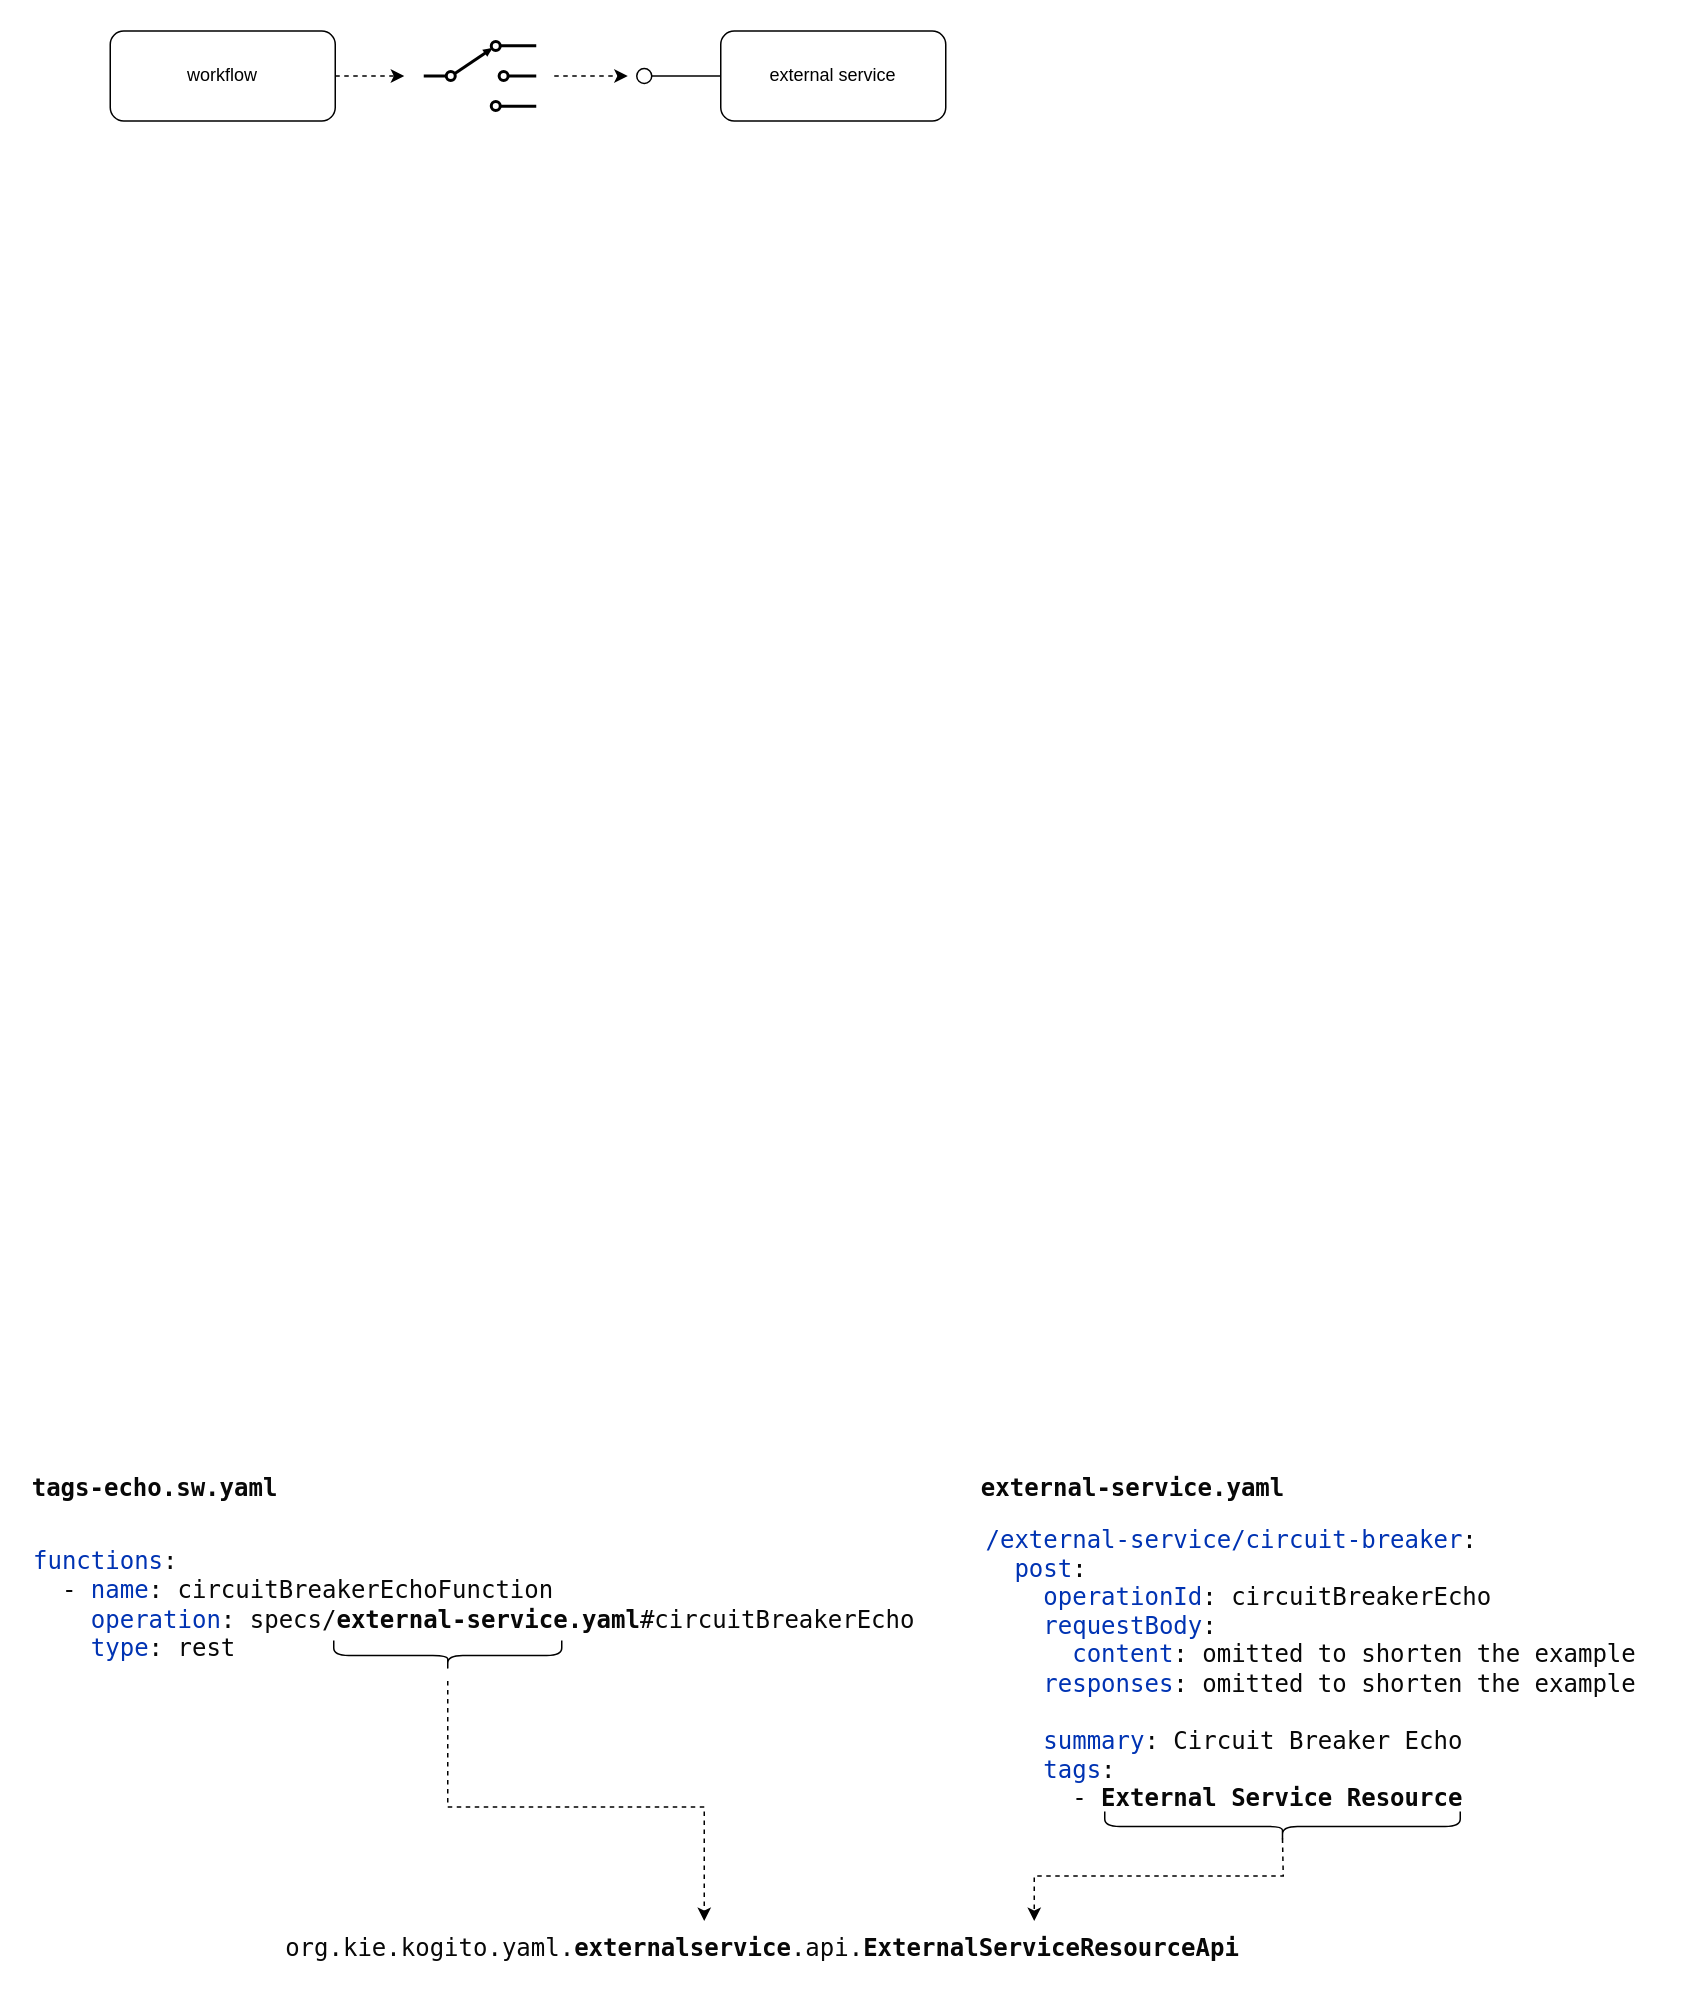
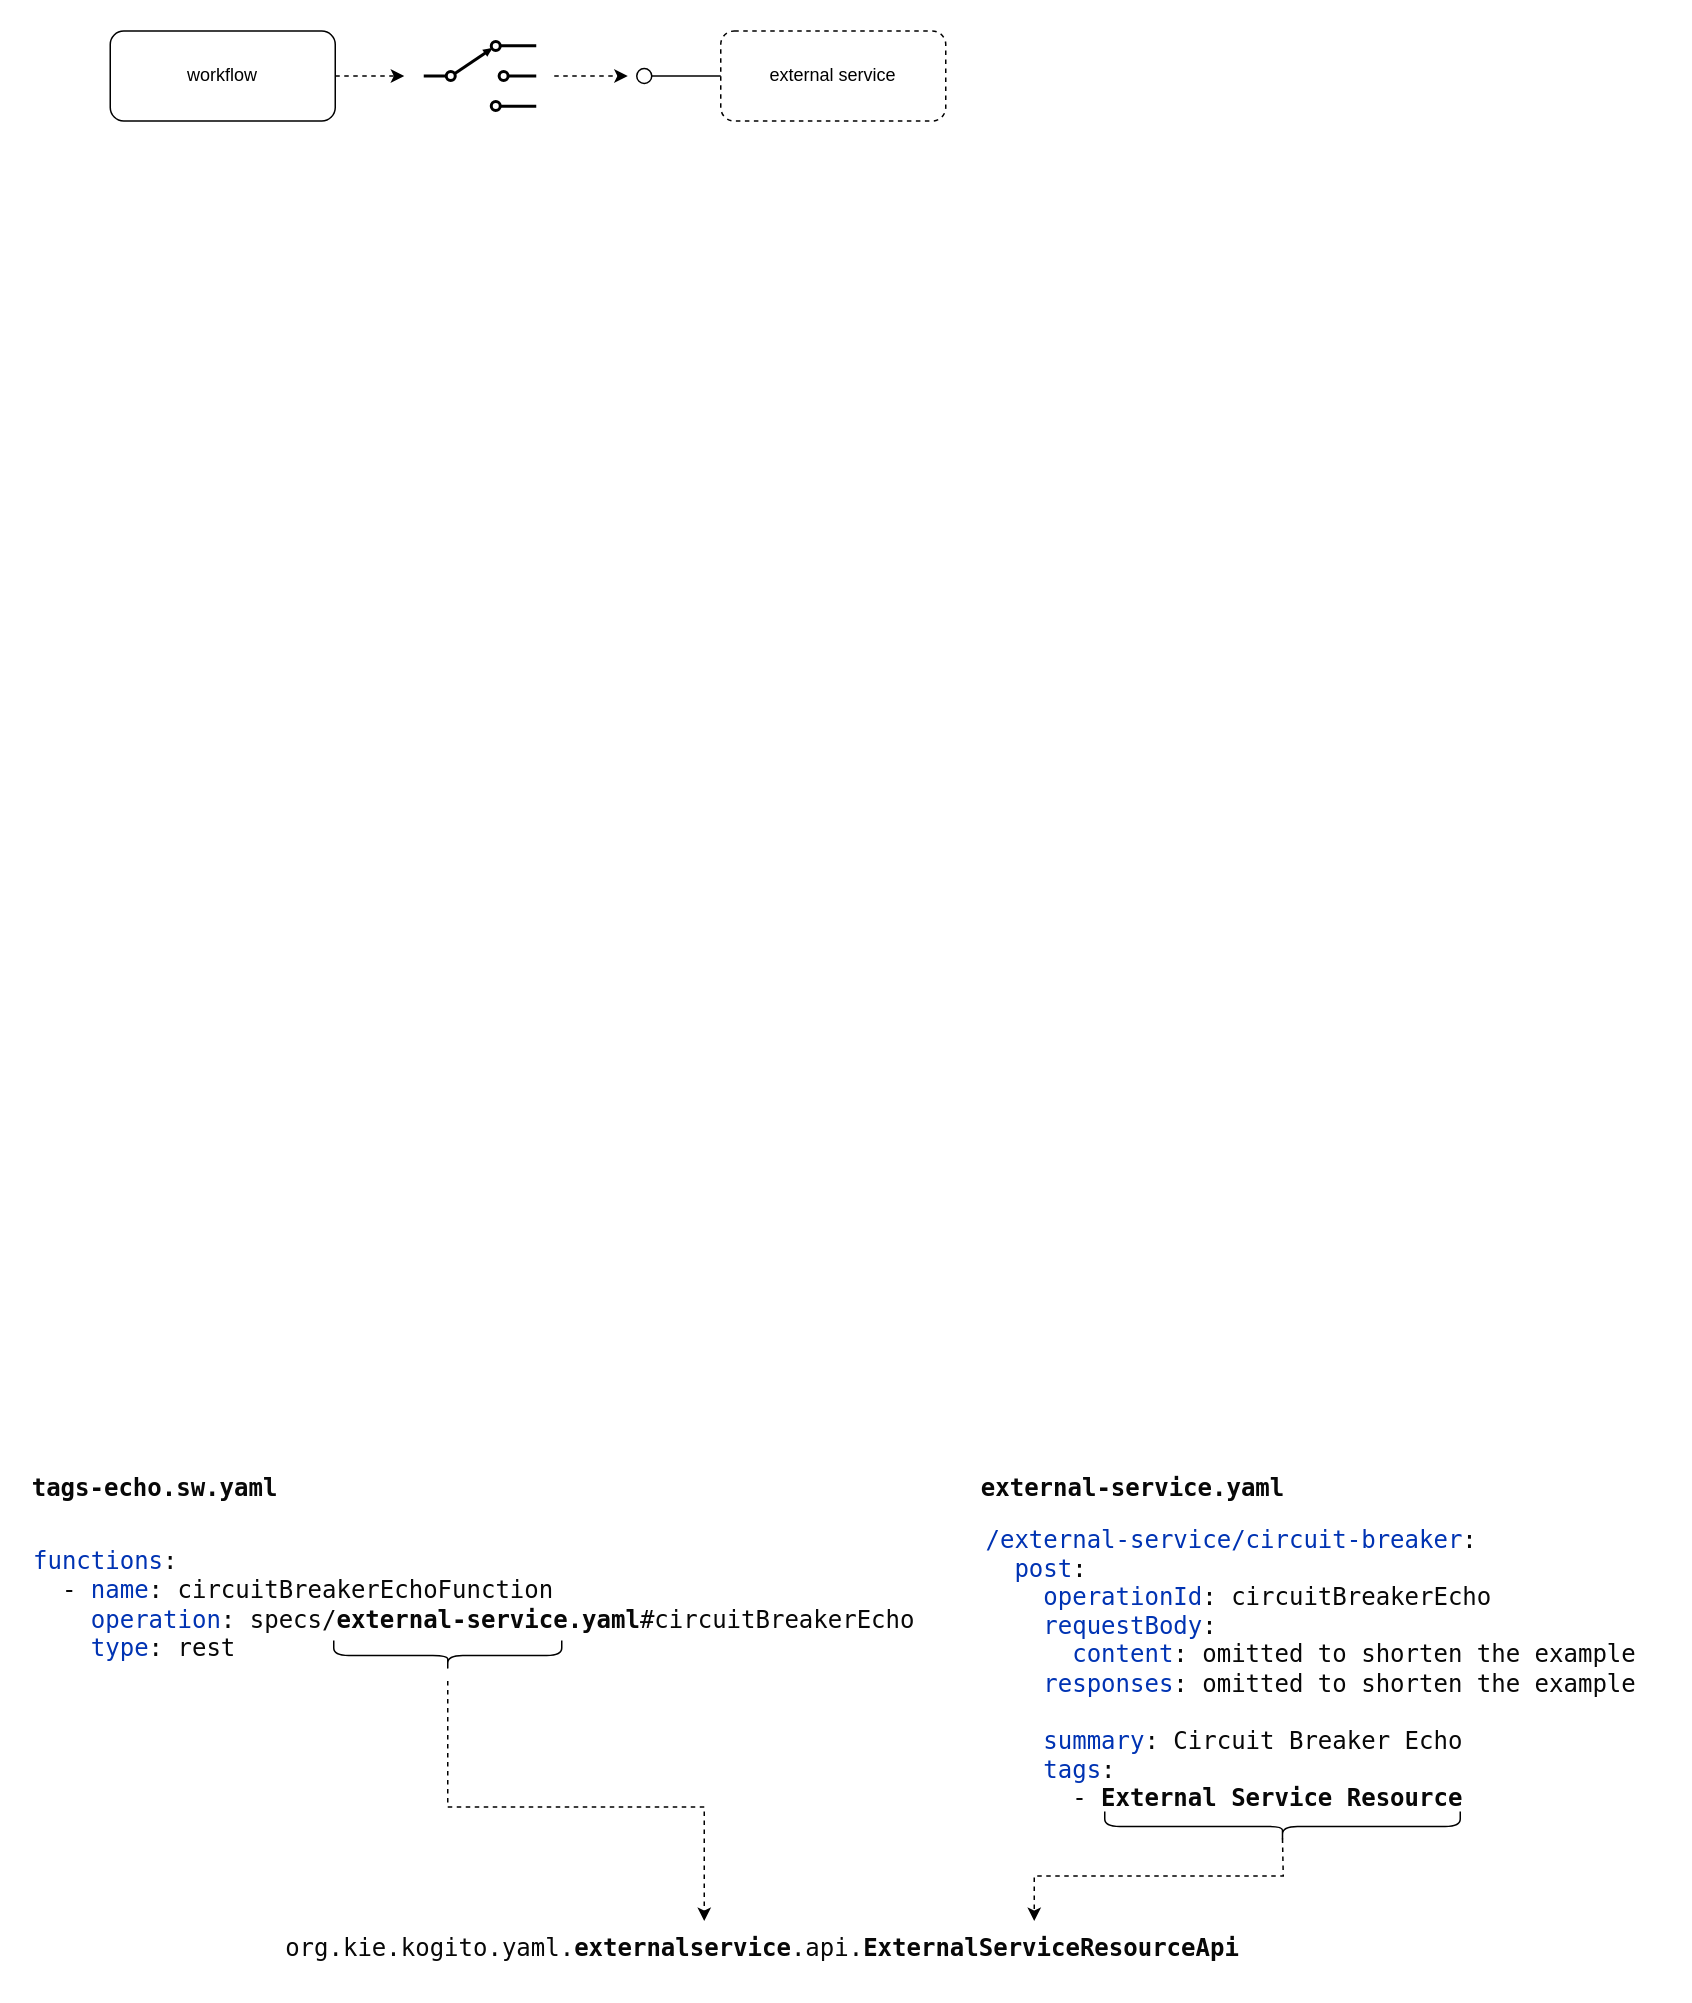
(833, 76) -> (833, 76)
